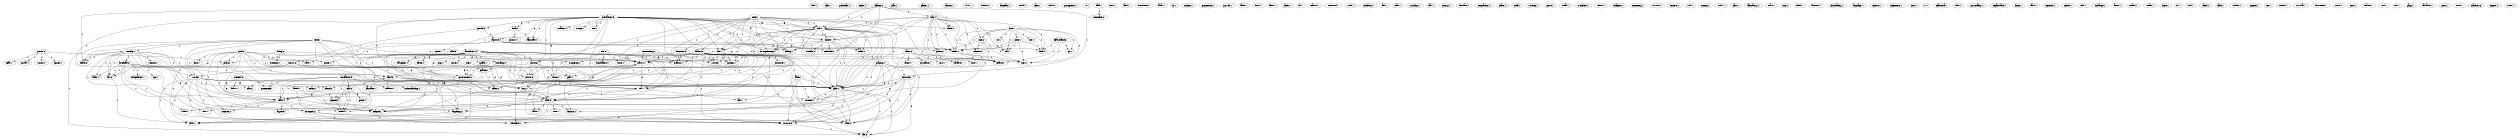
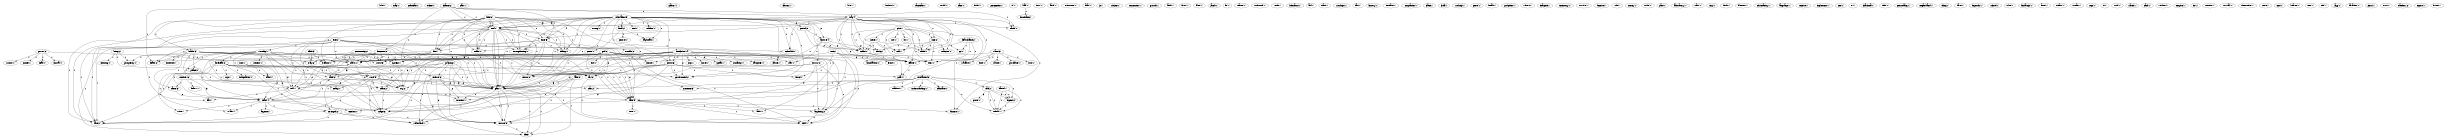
none -> (420, 64)
(580, 79) -> (379, 72)
